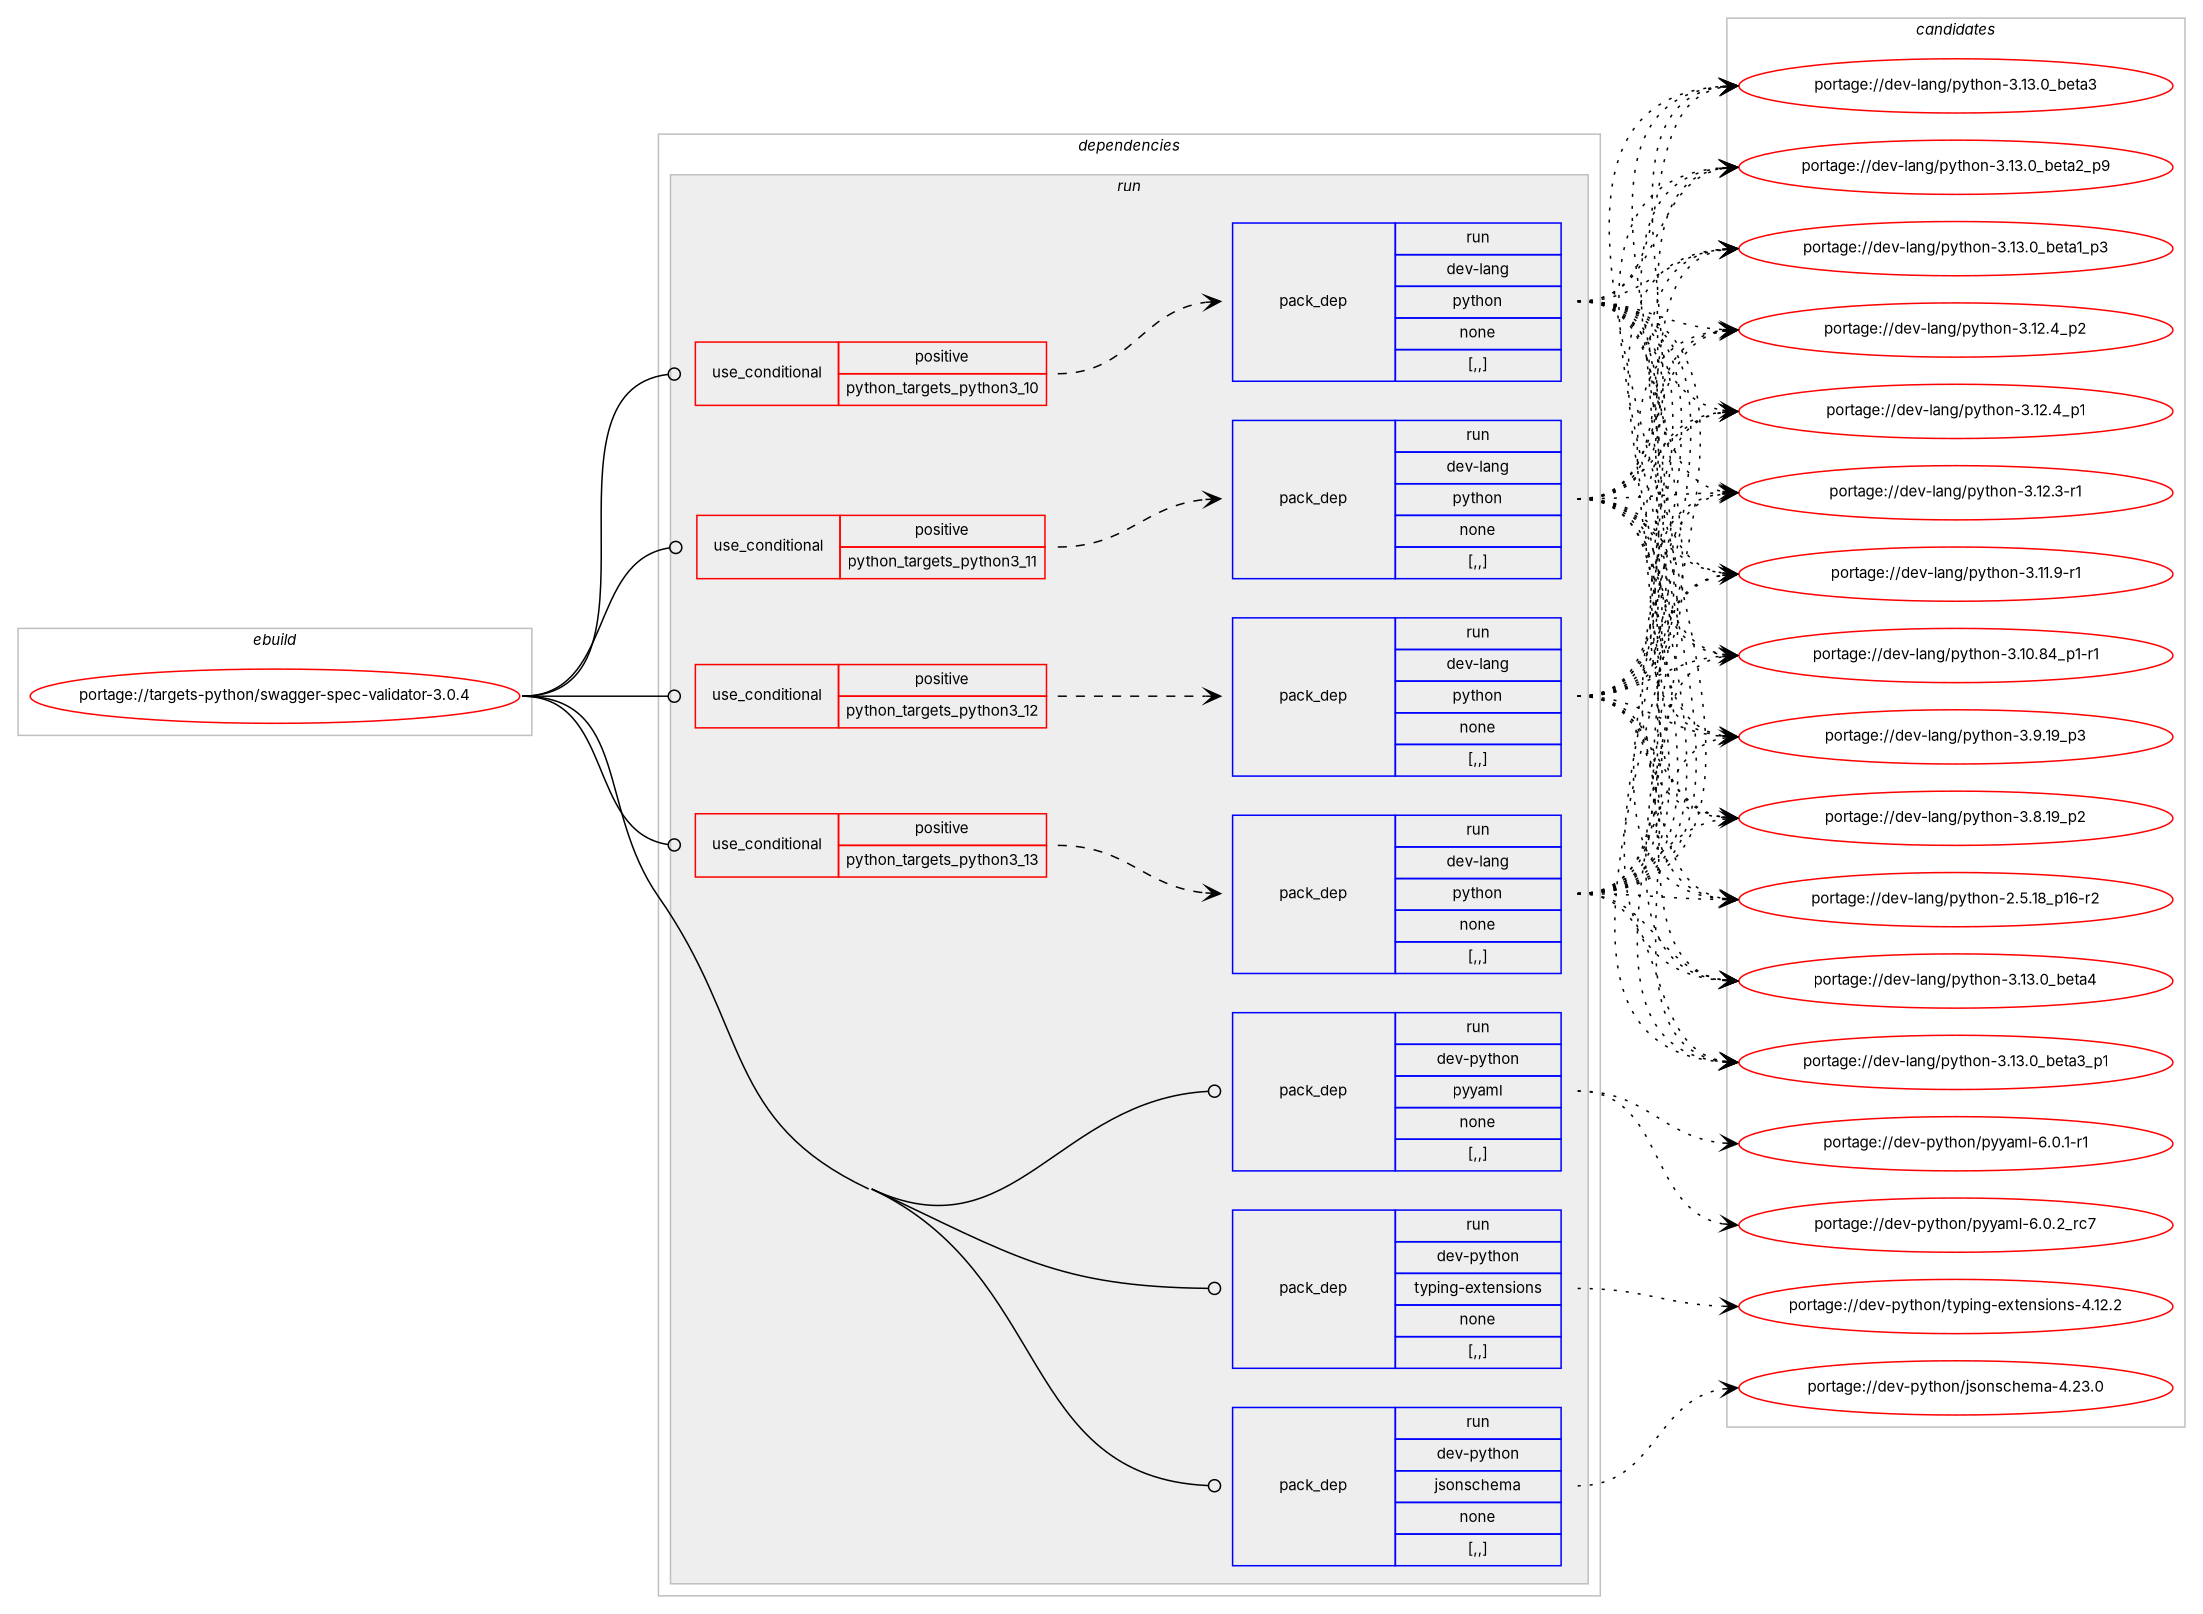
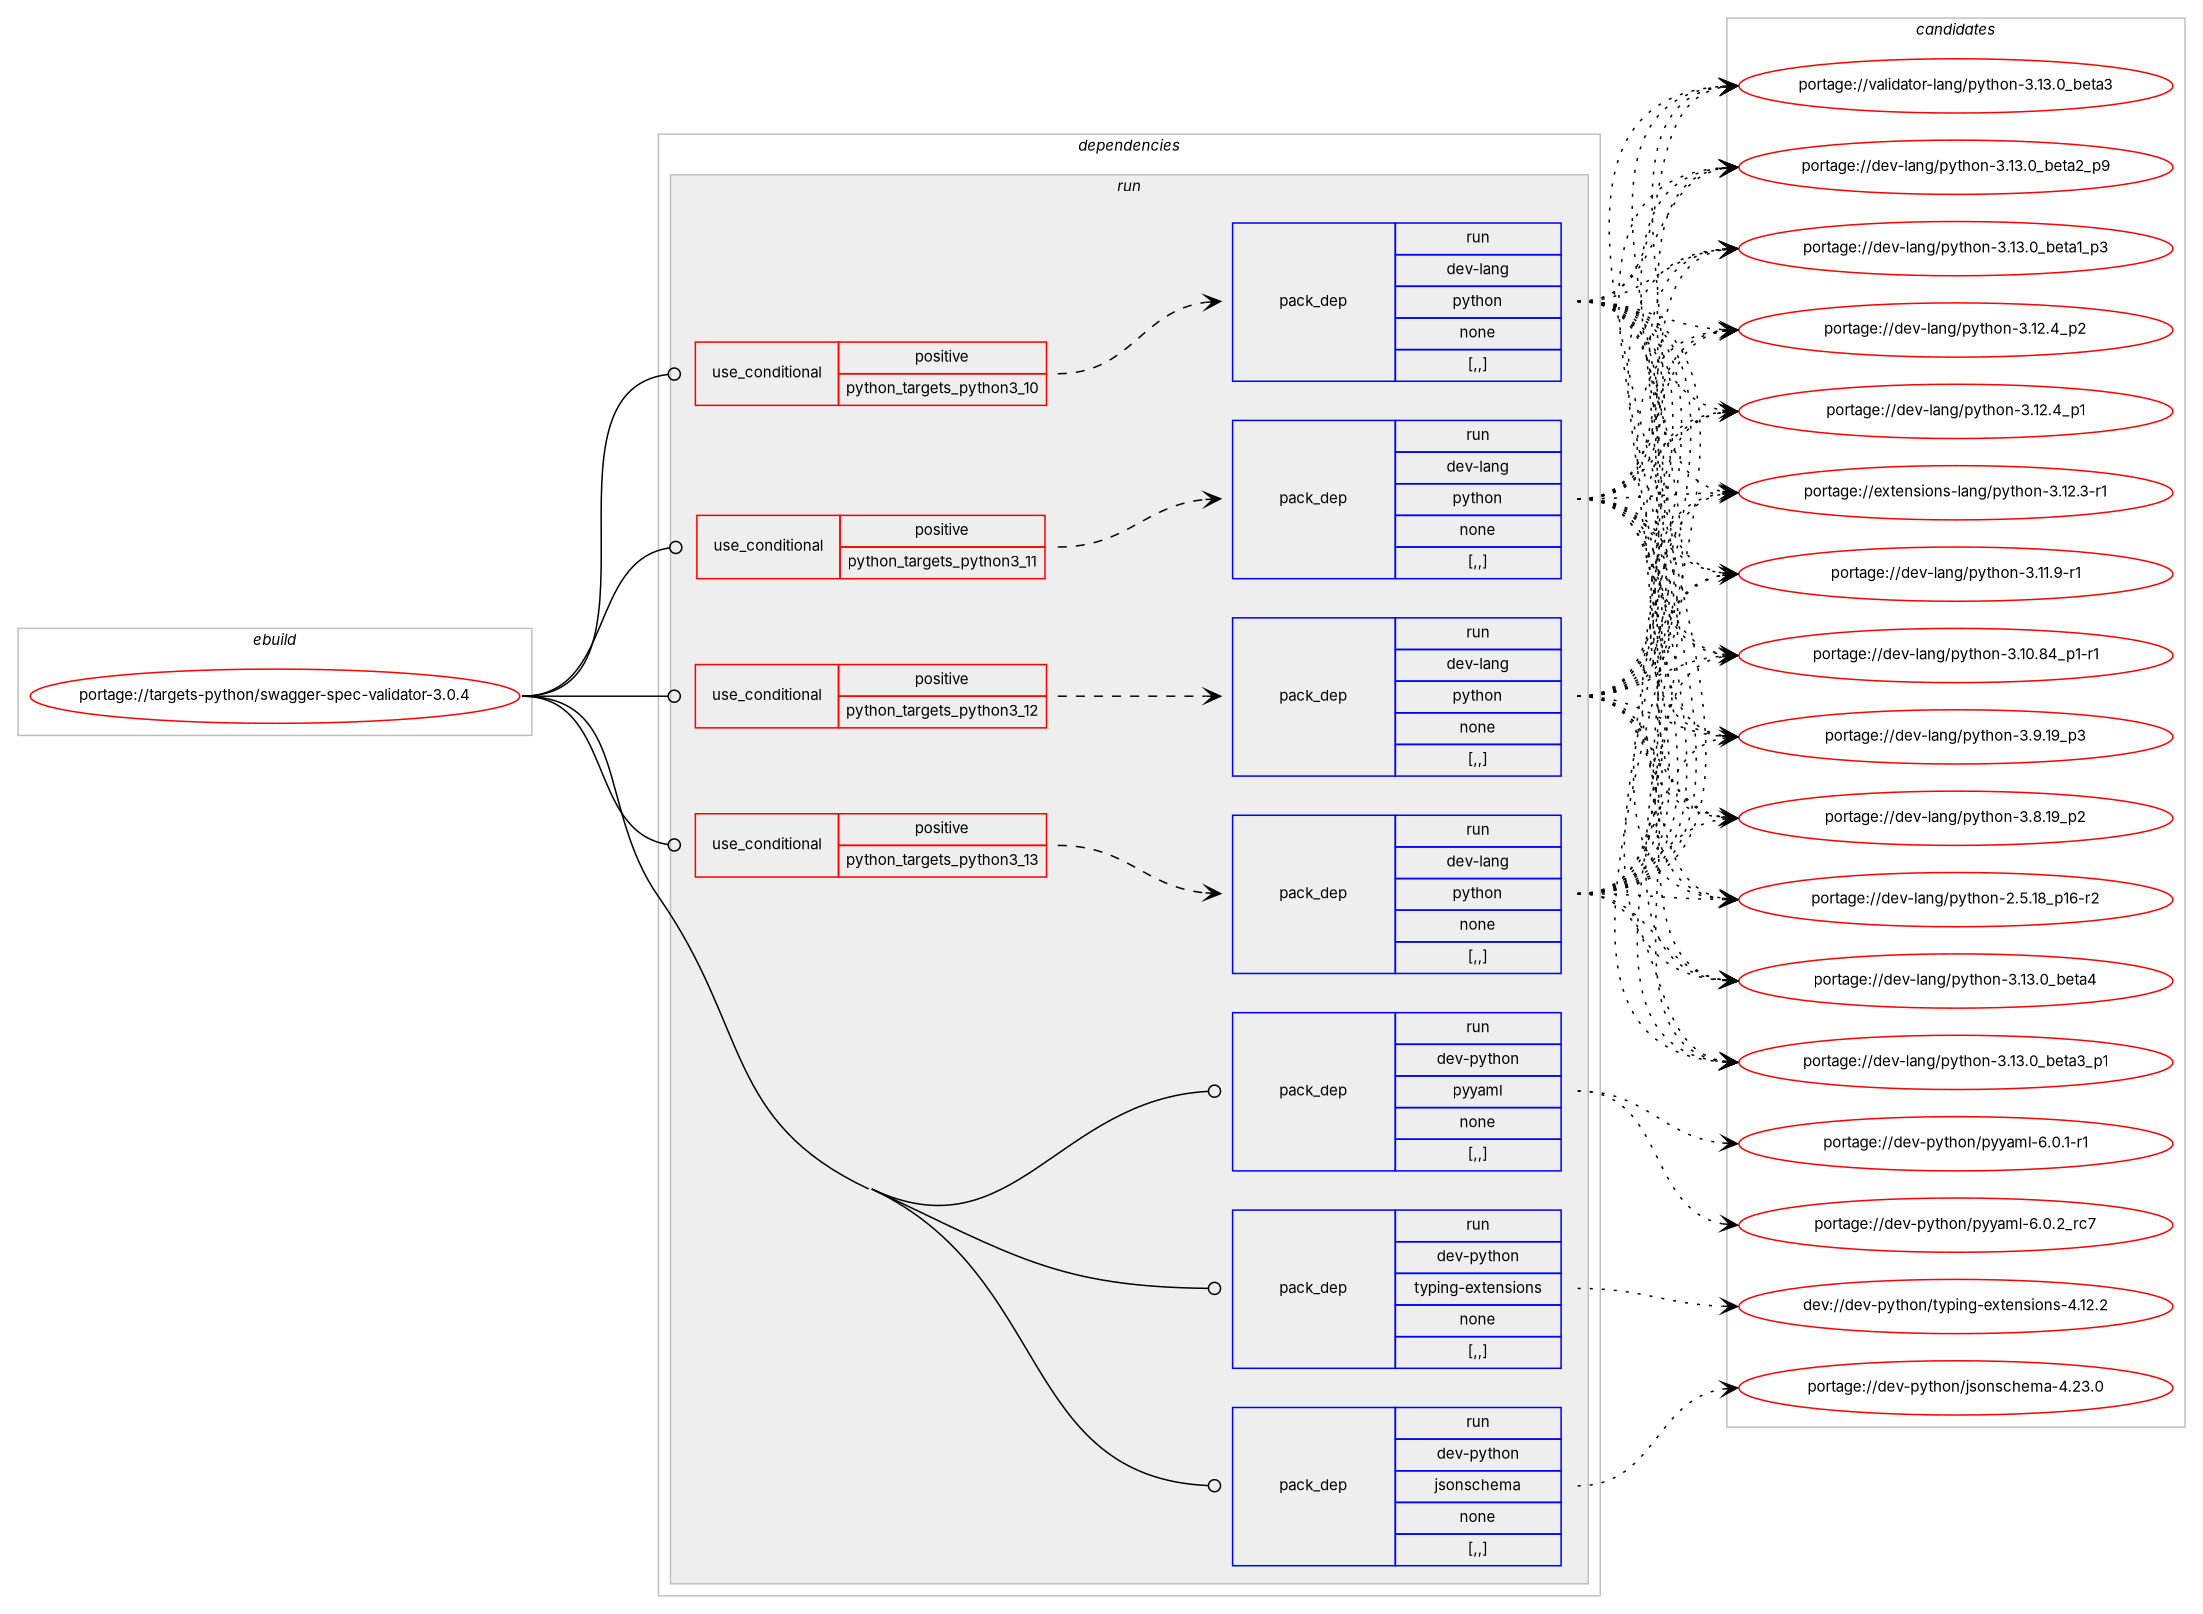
(1956, 86) -> (1956, 86)
(1956, 493) -> (1956, 493)
(1956, 1307) -> (1956, 1307)
